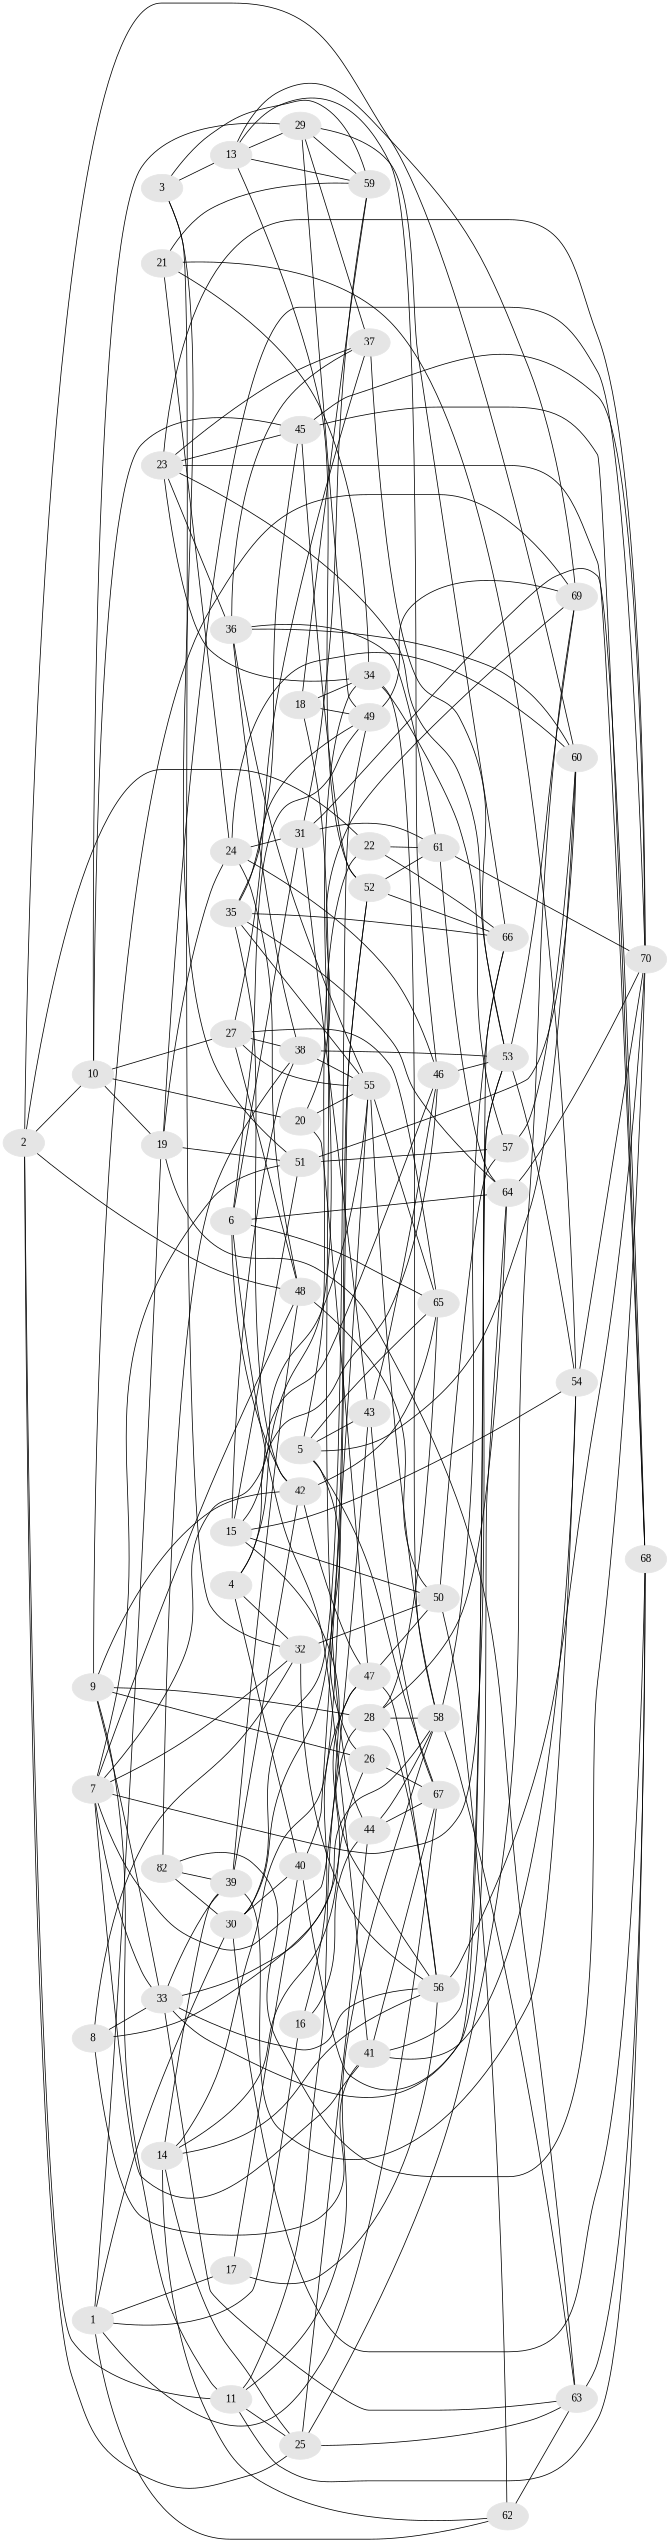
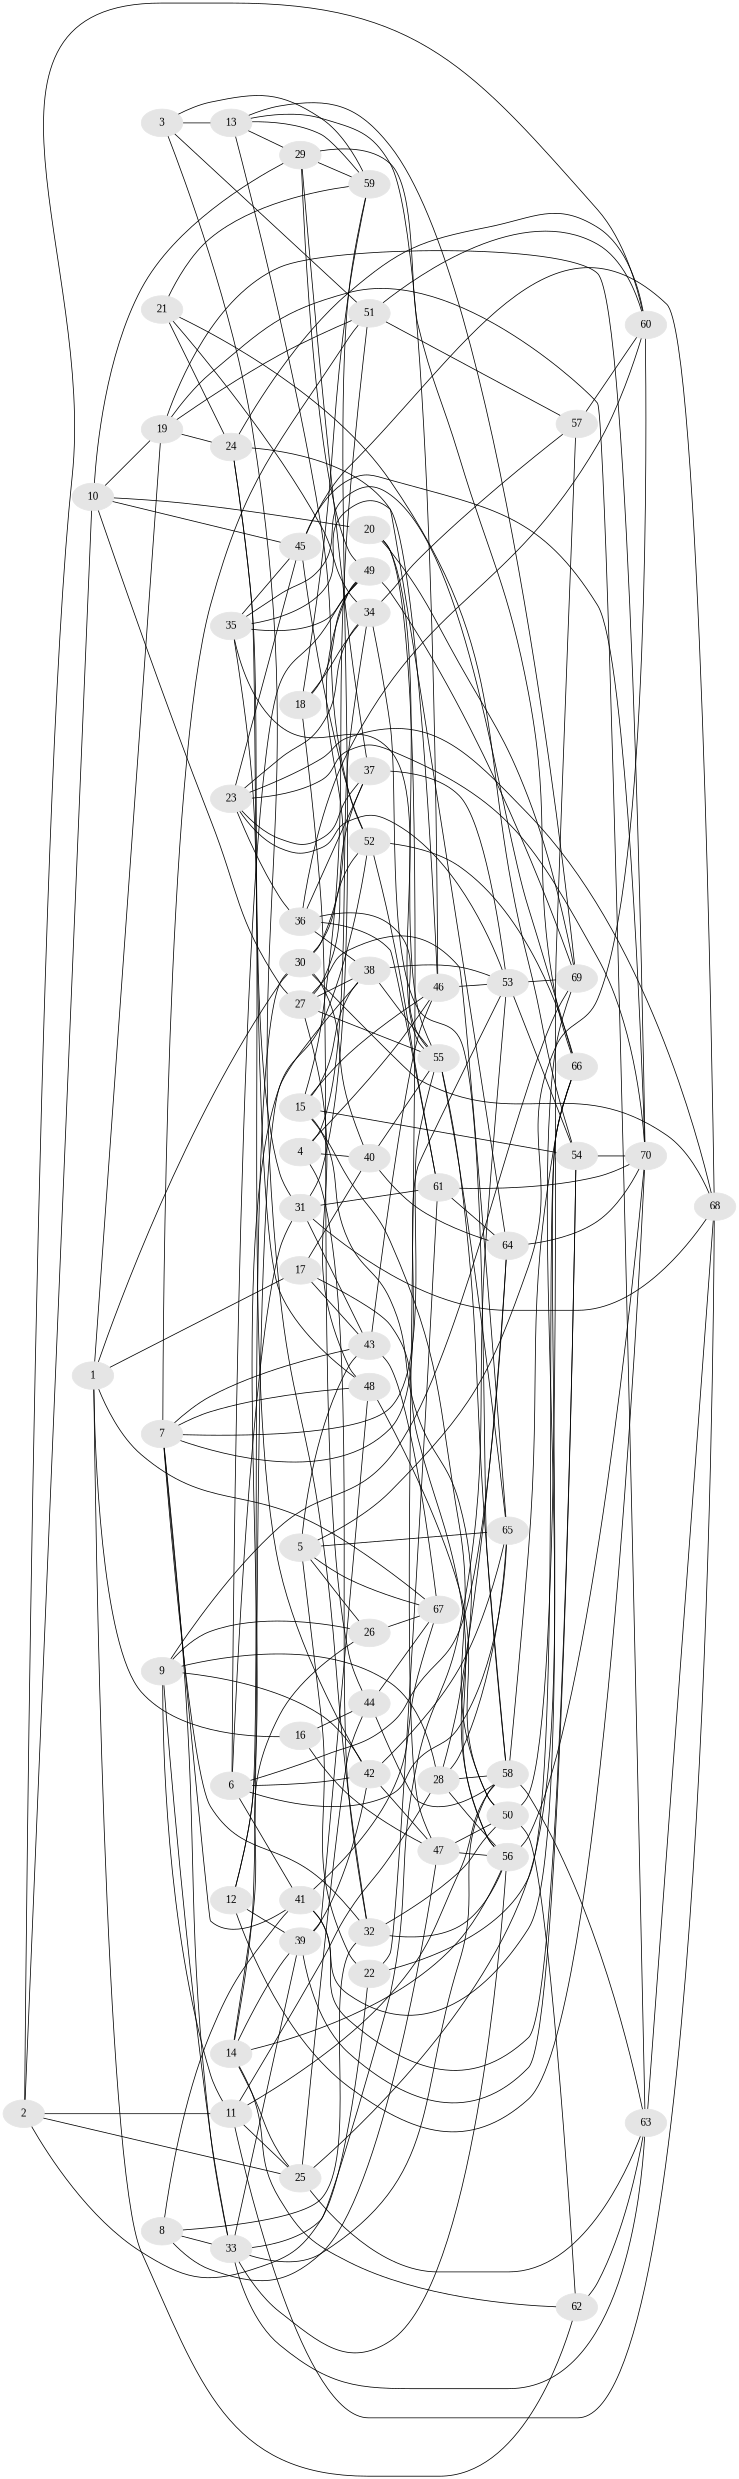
(151, 1235) -> none
none -> (344, 1318)
(162, 1869) -> (231, 1900)
